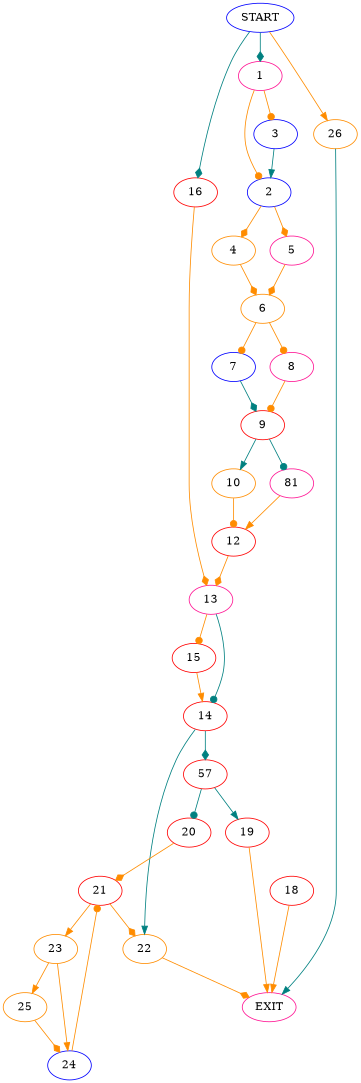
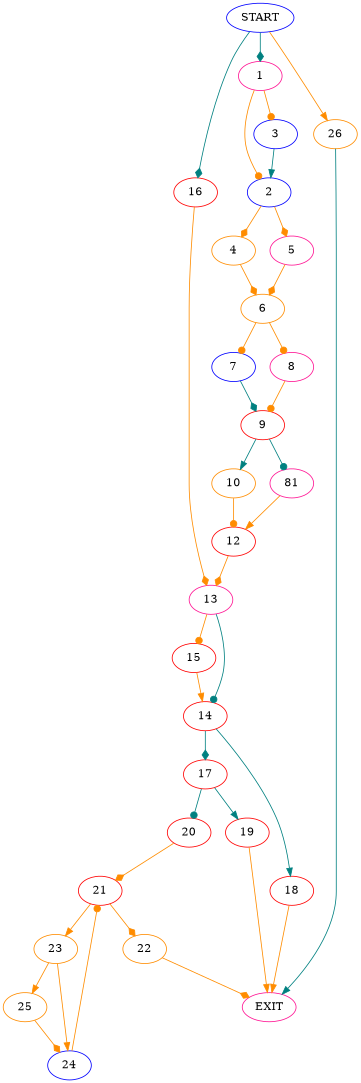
(205, 774) -> (205, 774)
(156, 824) -> (264, 793)
